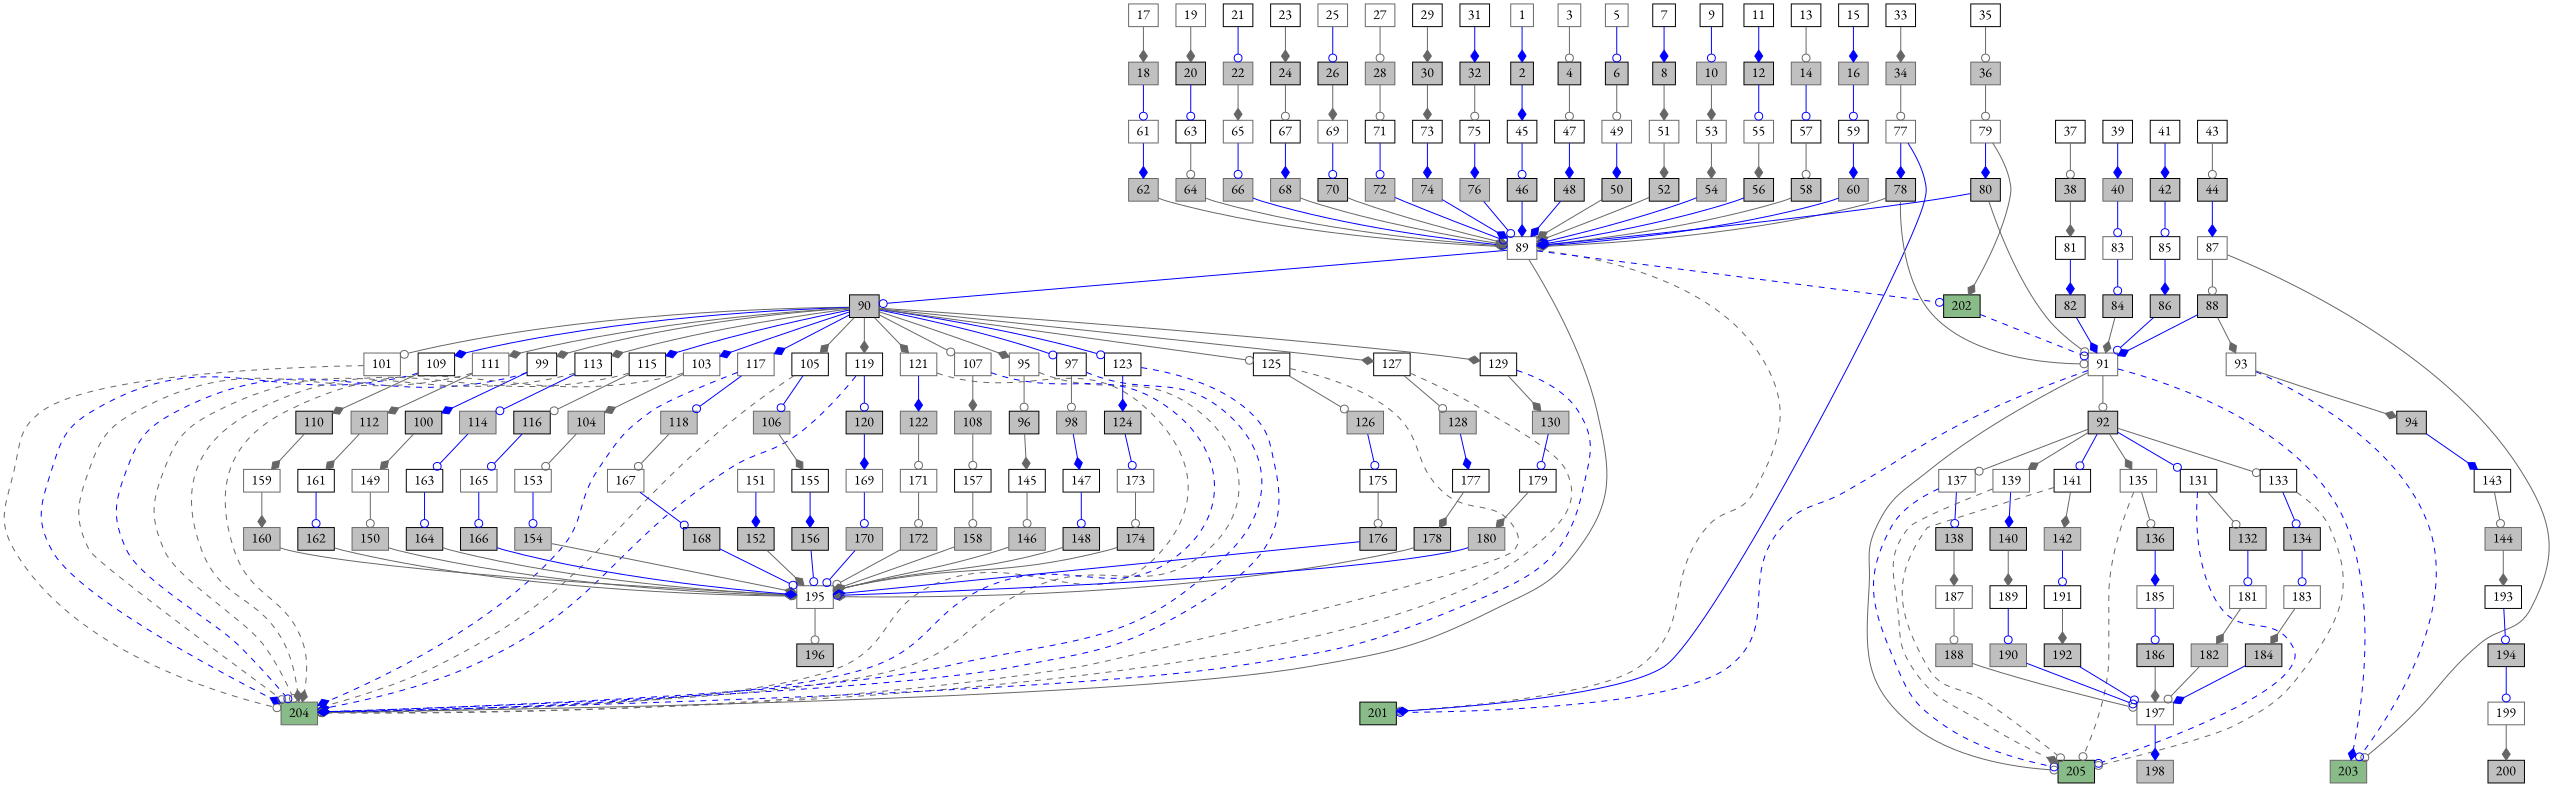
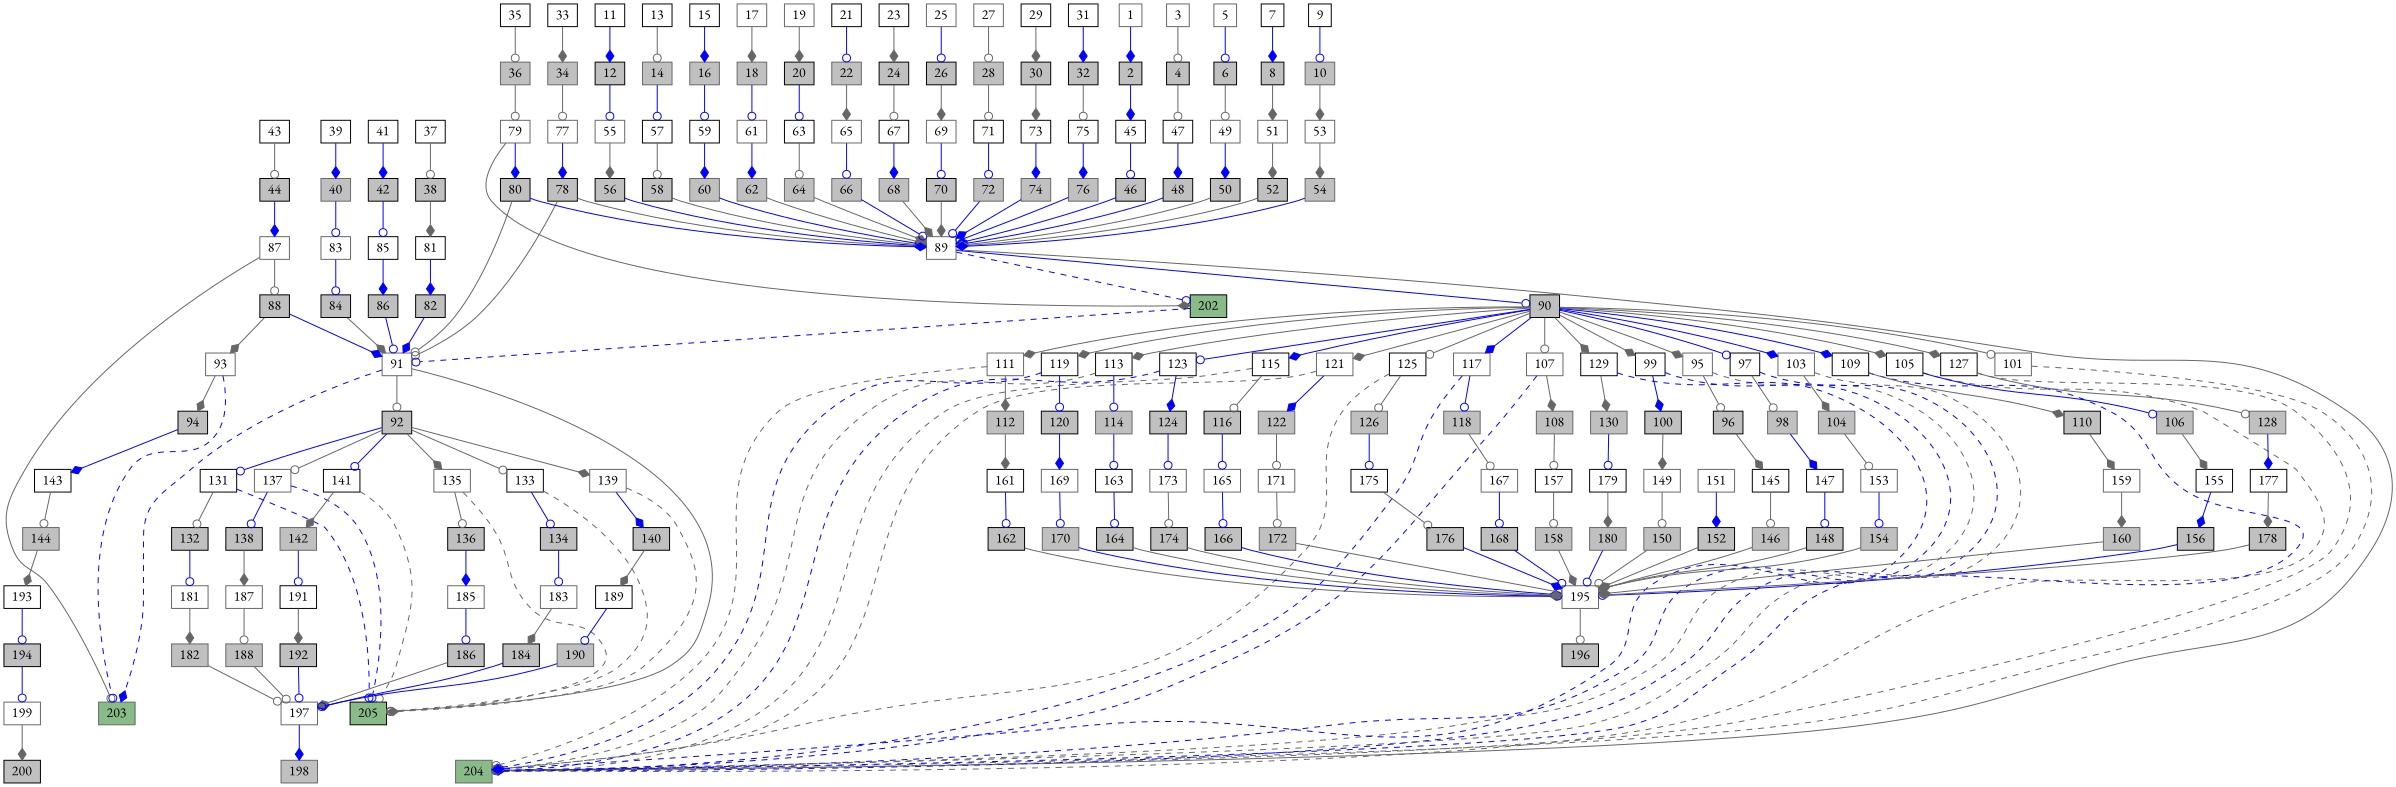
(1378, 713) -> none
